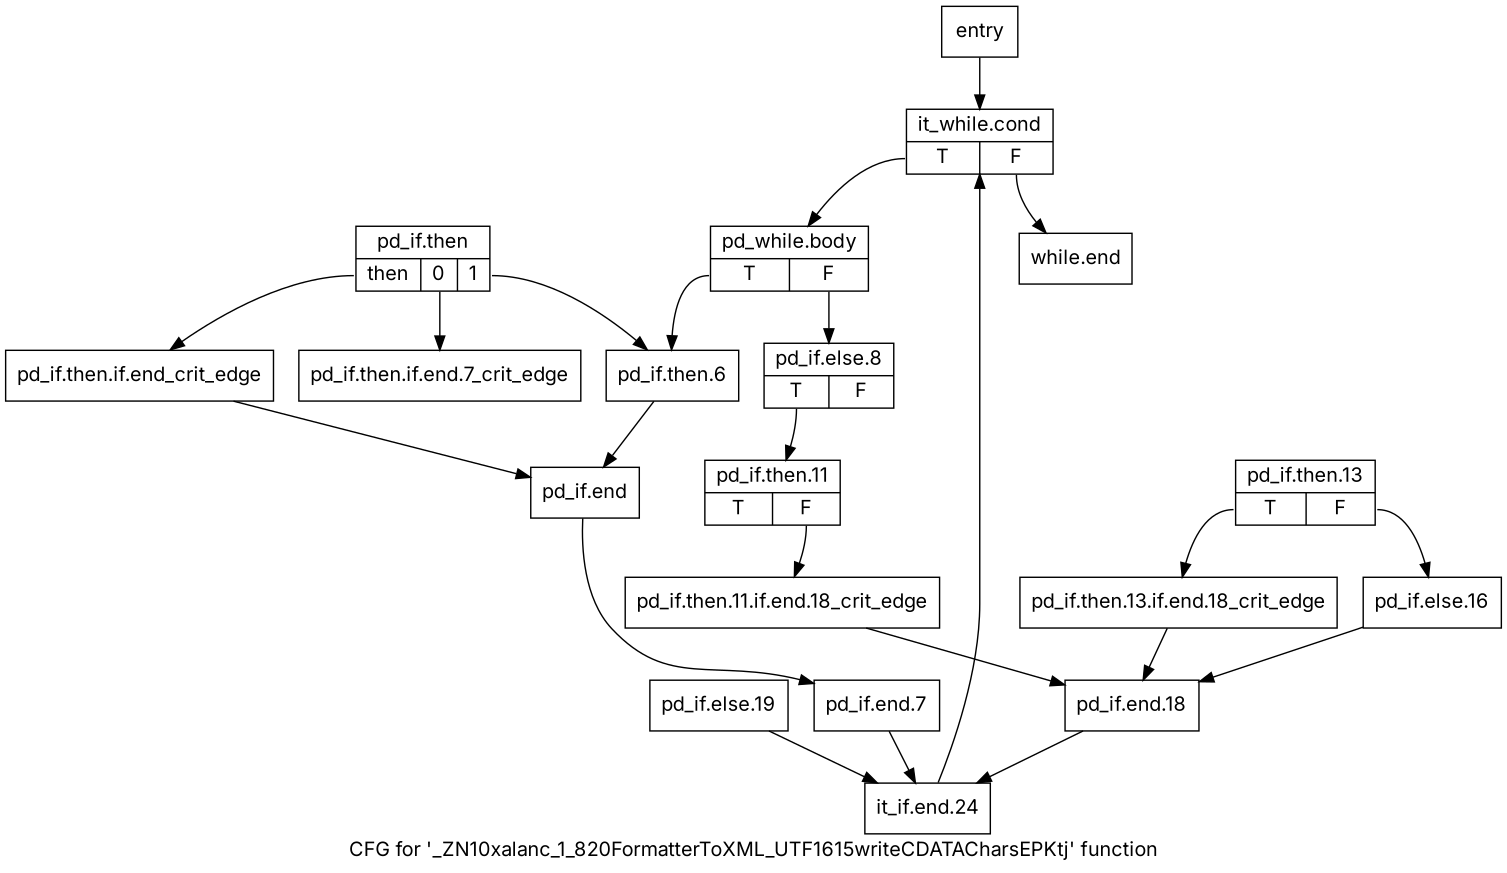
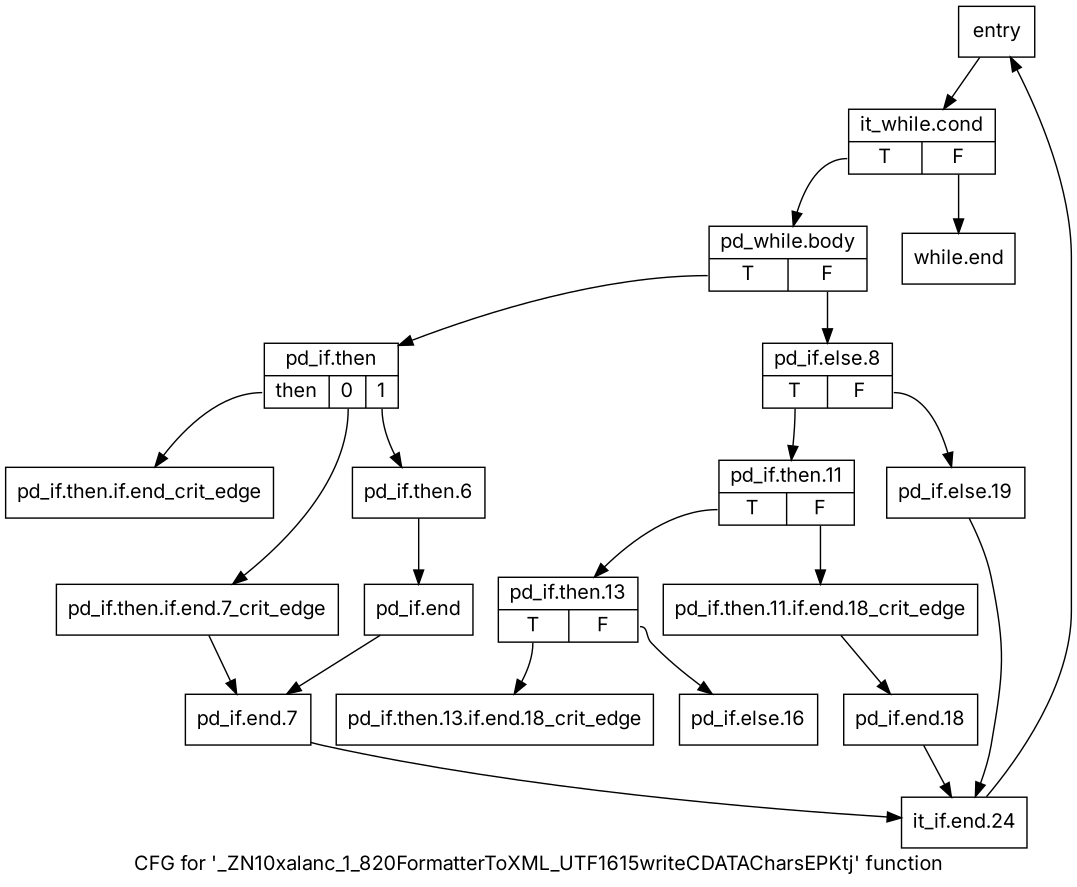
(680, 298) -> (557, 295)
none -> (930, 414)
(375, 437) -> none
(980, 489) -> (1071, 440)
none -> (656, 528)
(1158, 648) -> none
(1288, 652) -> none
none -> (220, 658)
